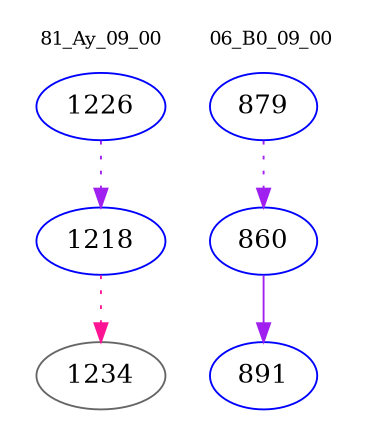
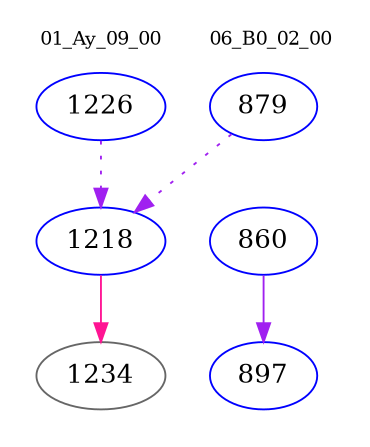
(101, 40) -> (101, 40)
(271, 40) -> (271, 40)
(264, 165) -> (207, 154)
(101, 299) -> (101, 299)
(264, 376) -> (264, 376)
